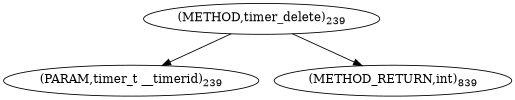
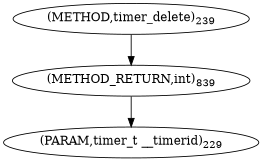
(200, 48) -> (131, 107)
(213, 79) -> (213, 141)
